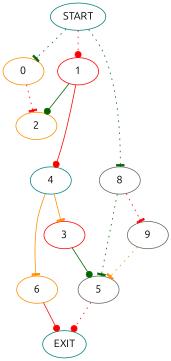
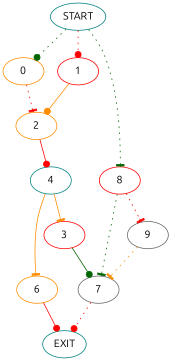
(52, 43) -> (52, 43)
(59, 96) -> (59, 96)
(68, 123) -> (43, 150)
(120, 180) -> (120, 180)
(99, 290) -> (99, 290)
